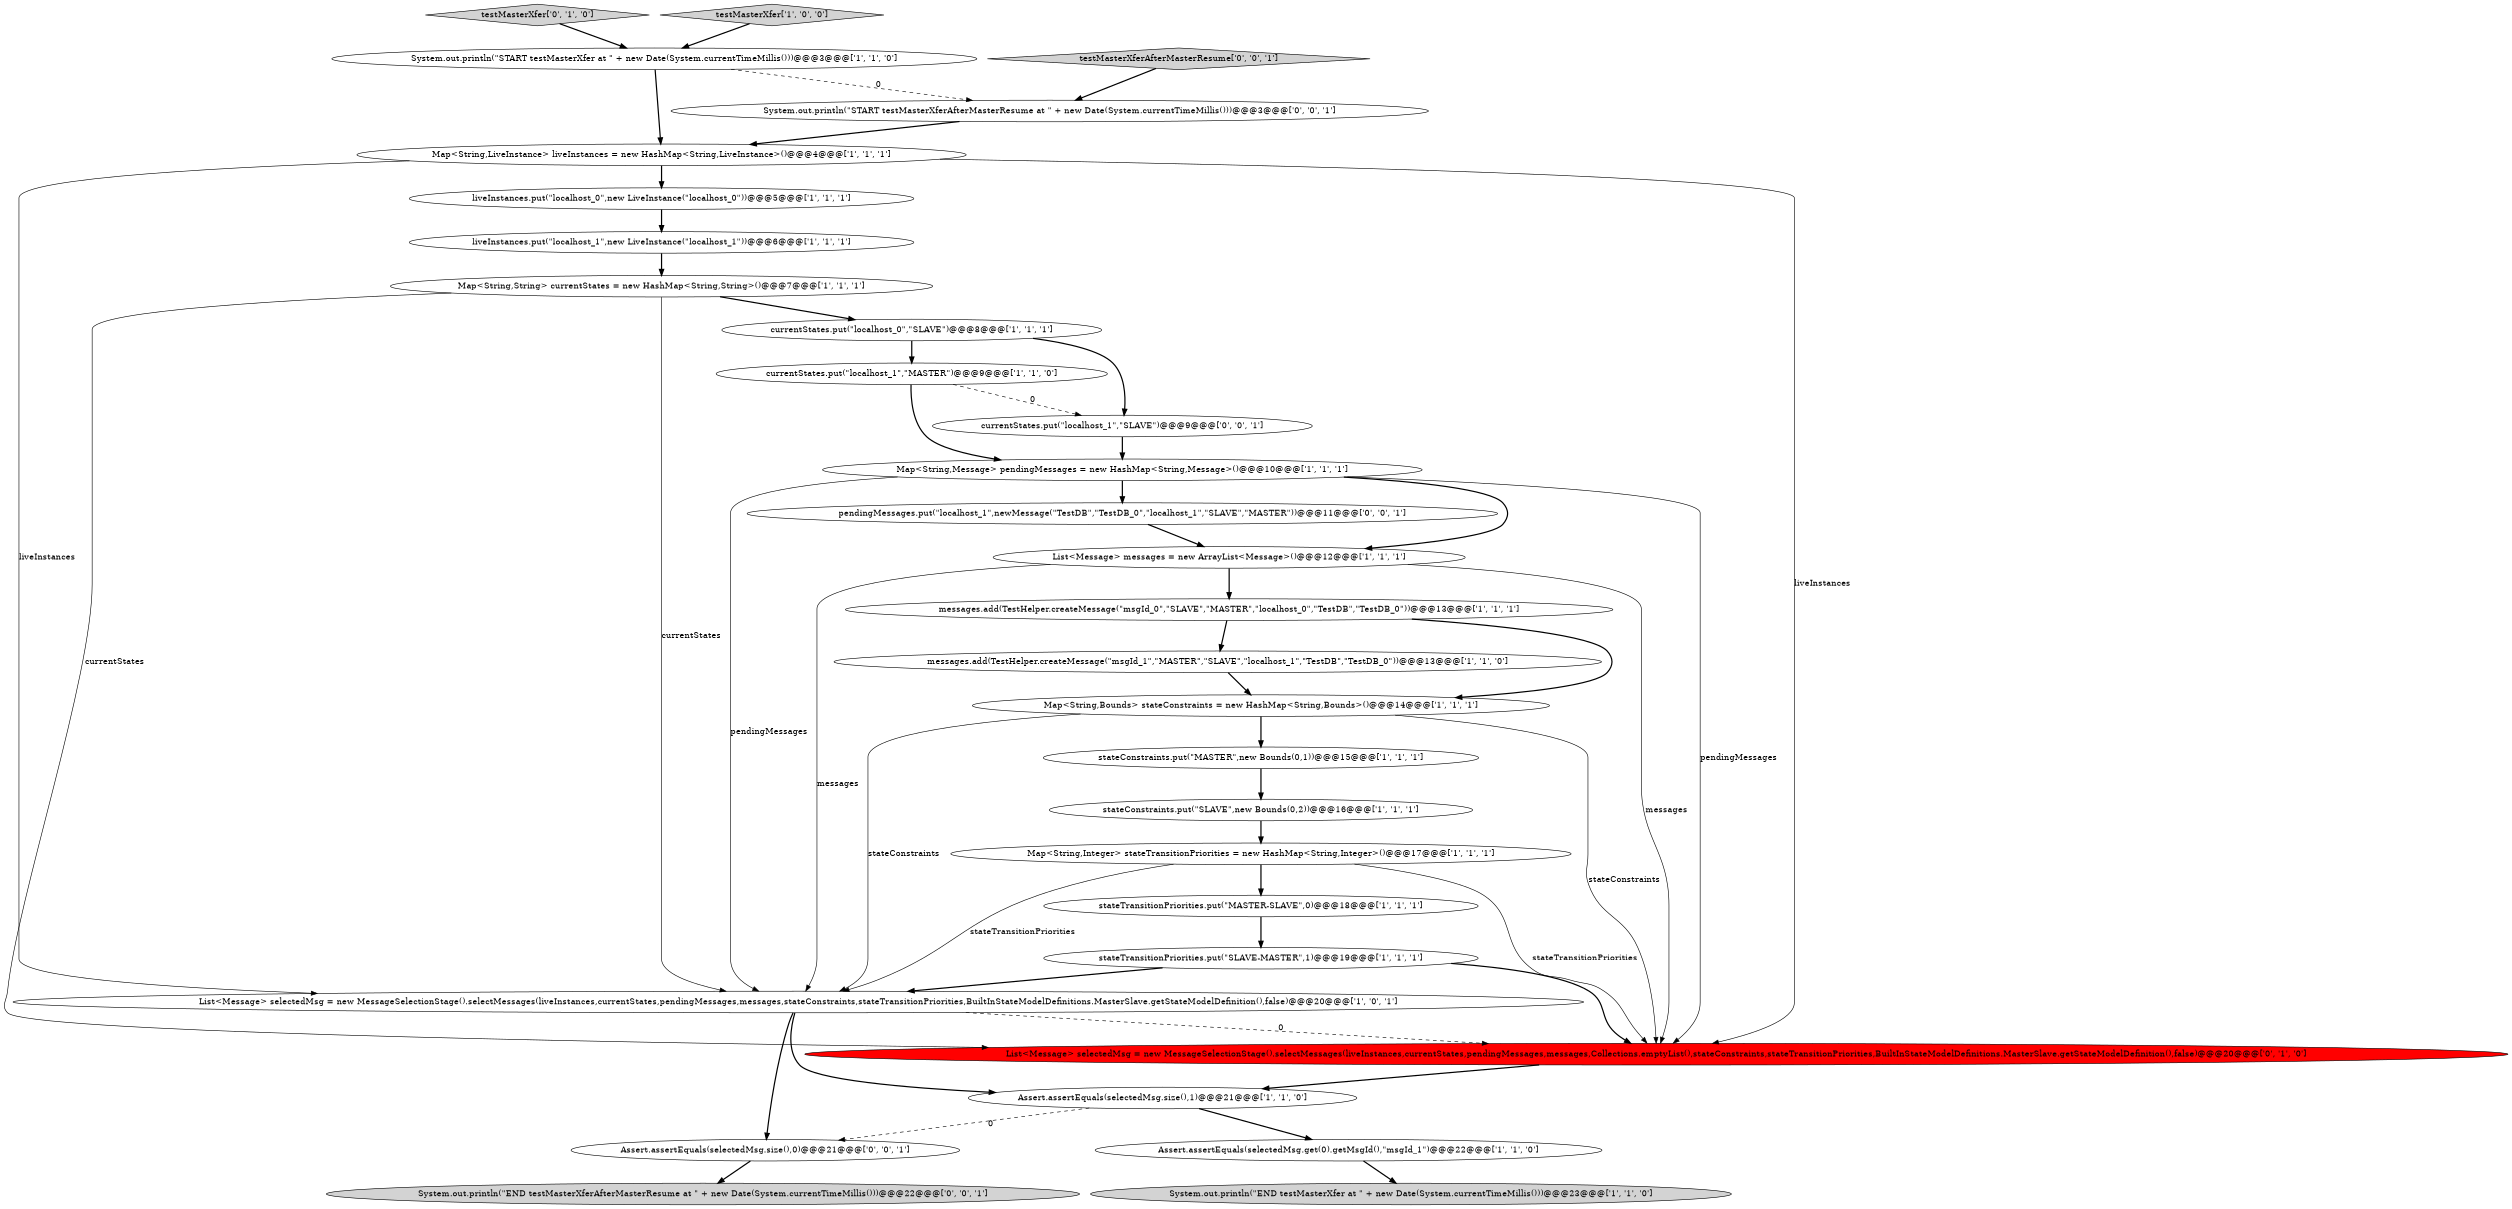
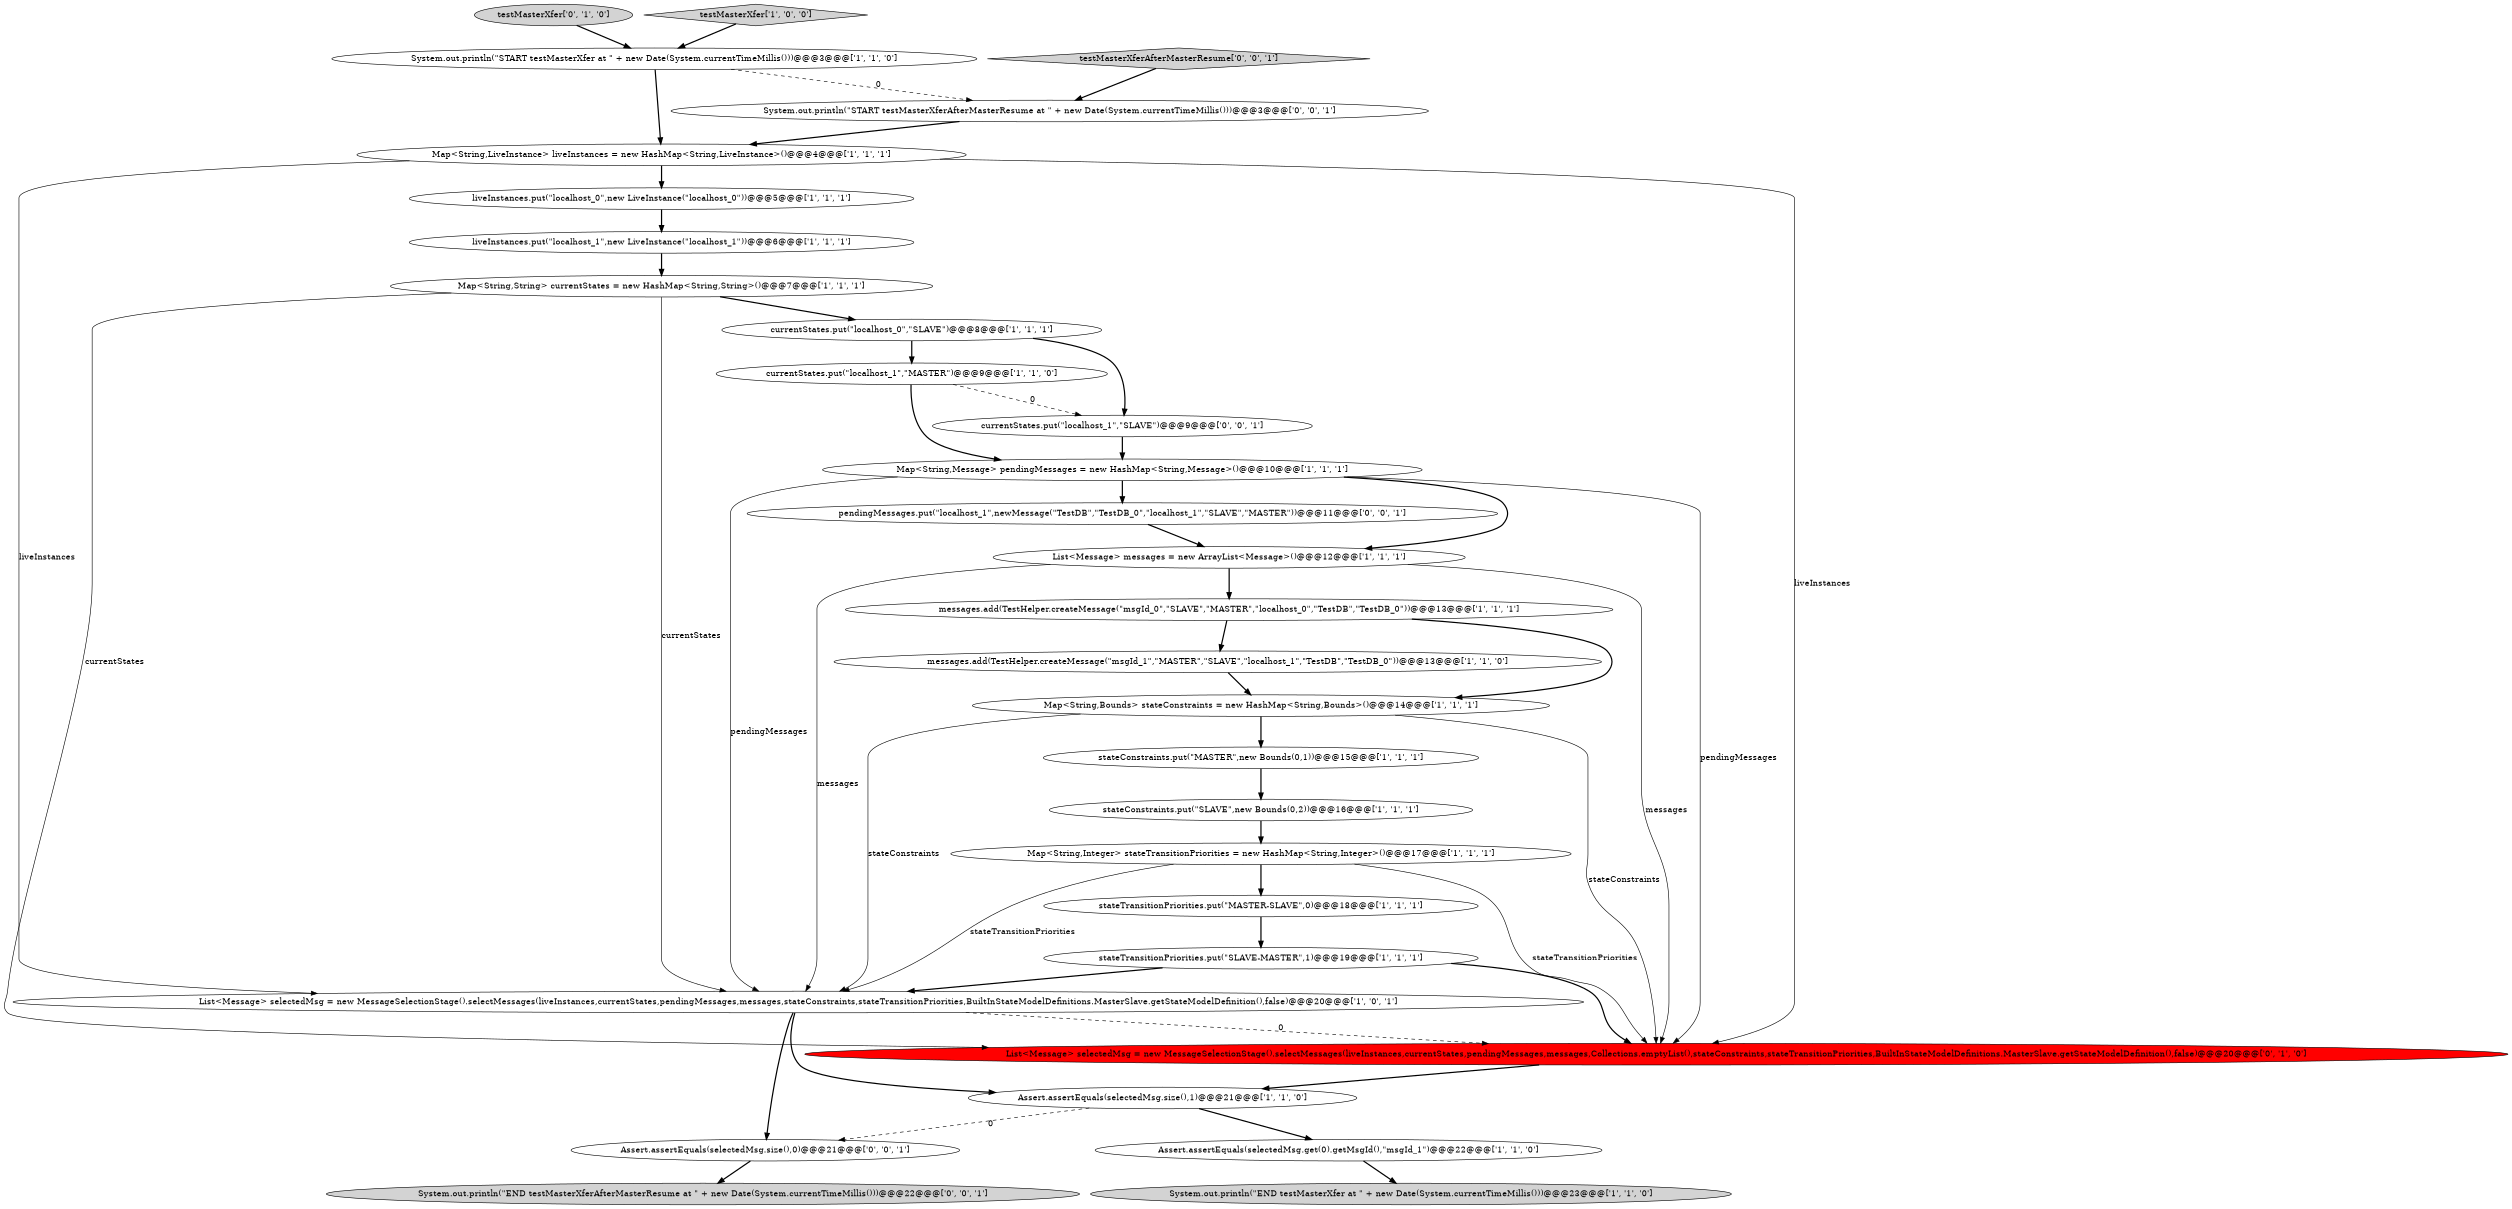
(537, 15) -> (554, 15)
